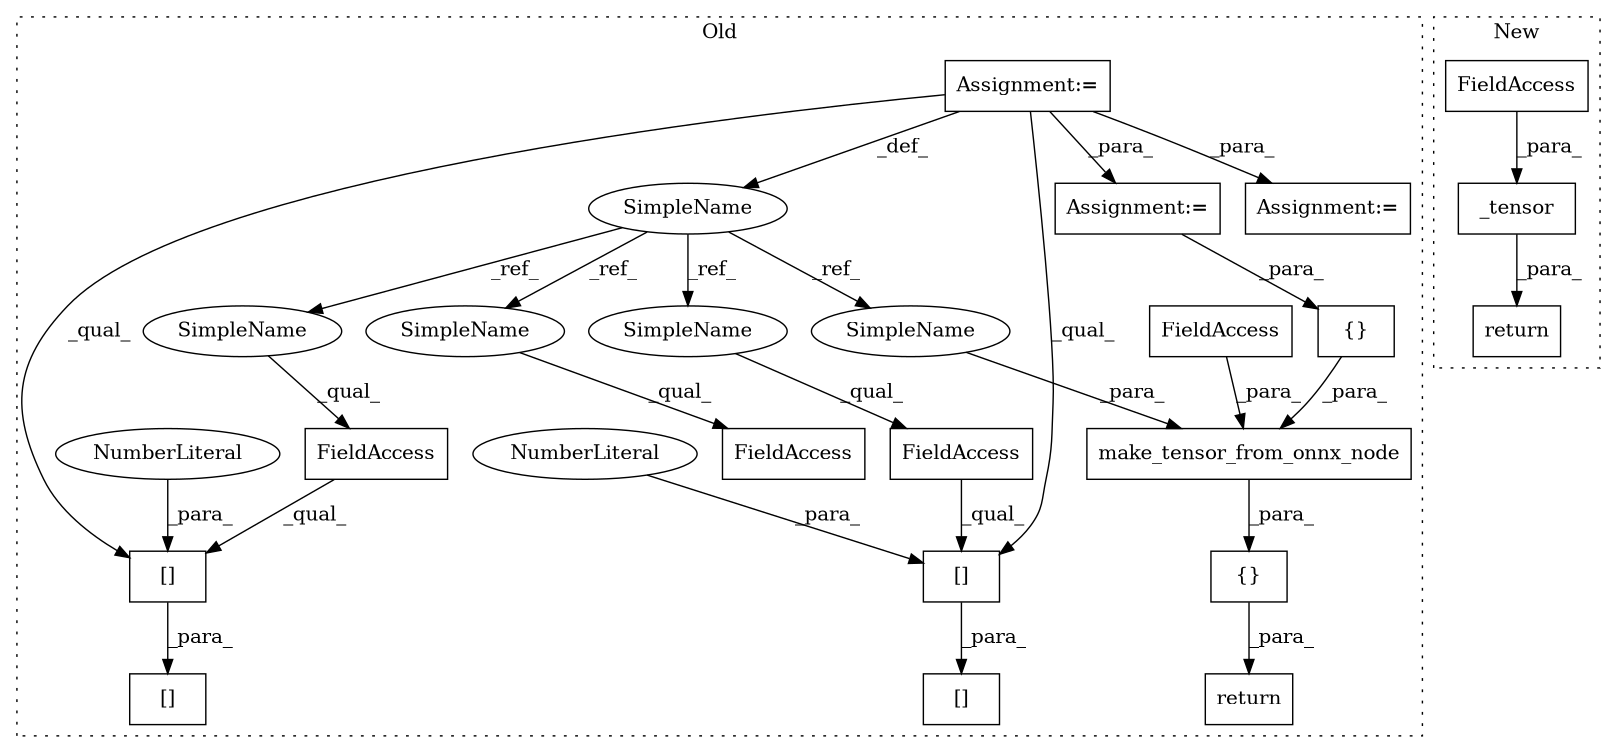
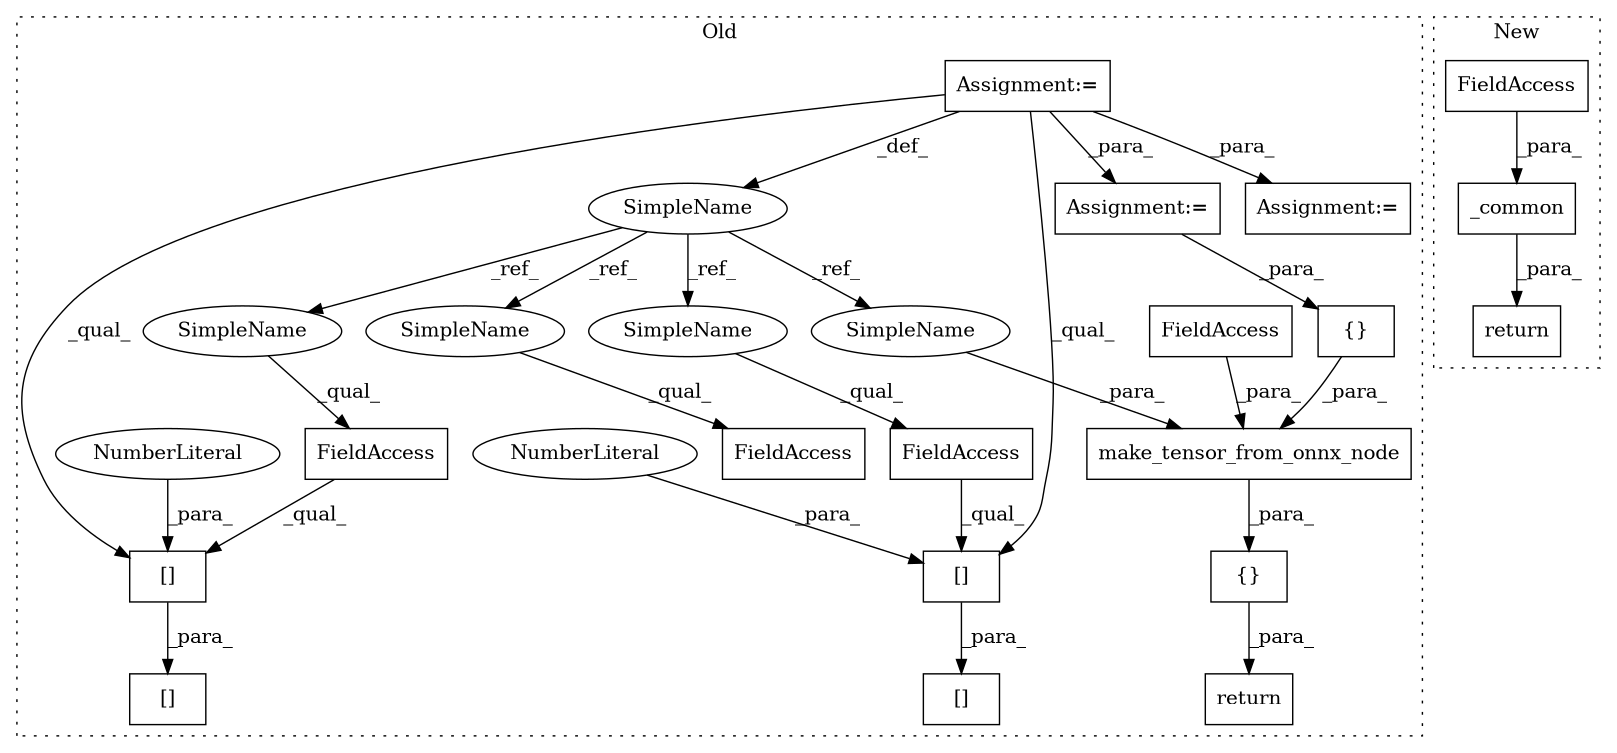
(1517, 209) -> (1517, 209)
